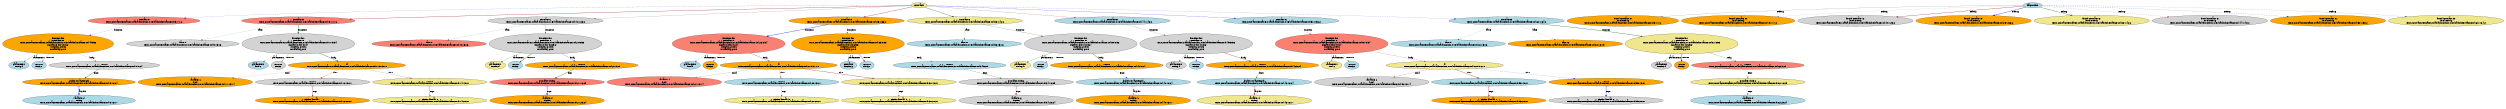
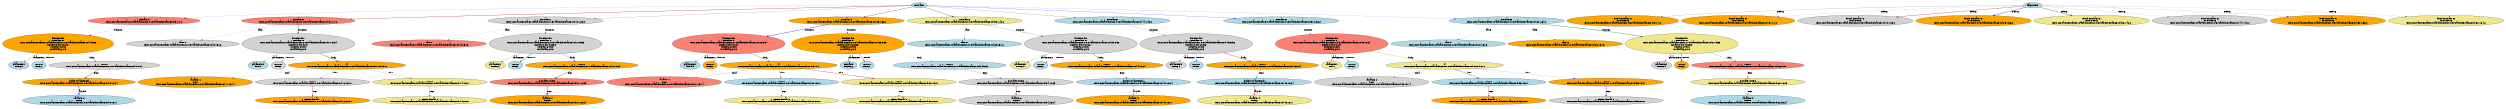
(919, 5) -> (919, 5)
(690, 65) -> (690, 65)
